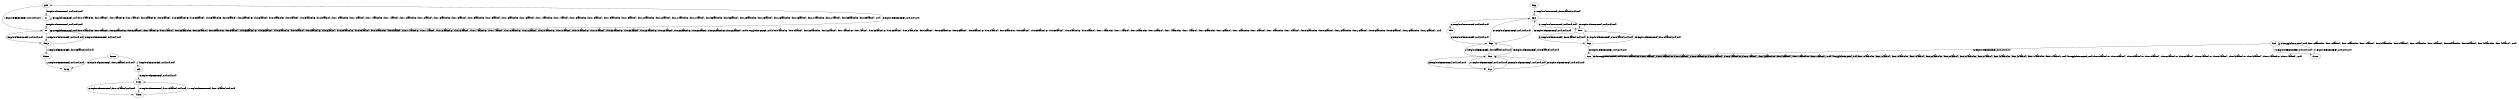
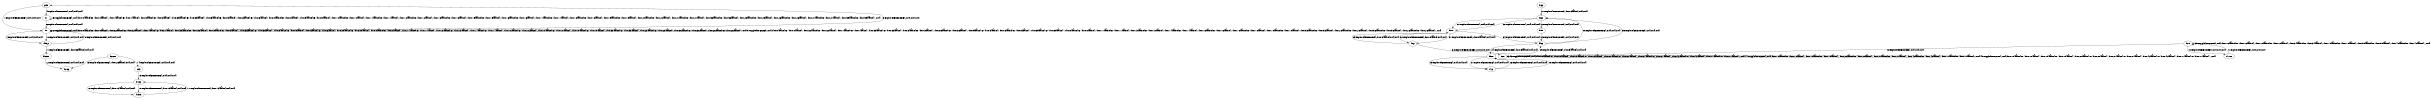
none -> (1496, 36)
